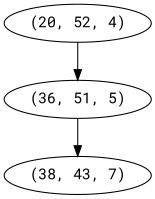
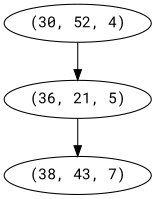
(78, 23) -> (78, 23)
(78, 99) -> (78, 99)
